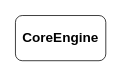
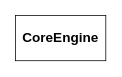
(60, 38) -> (60, 38)
